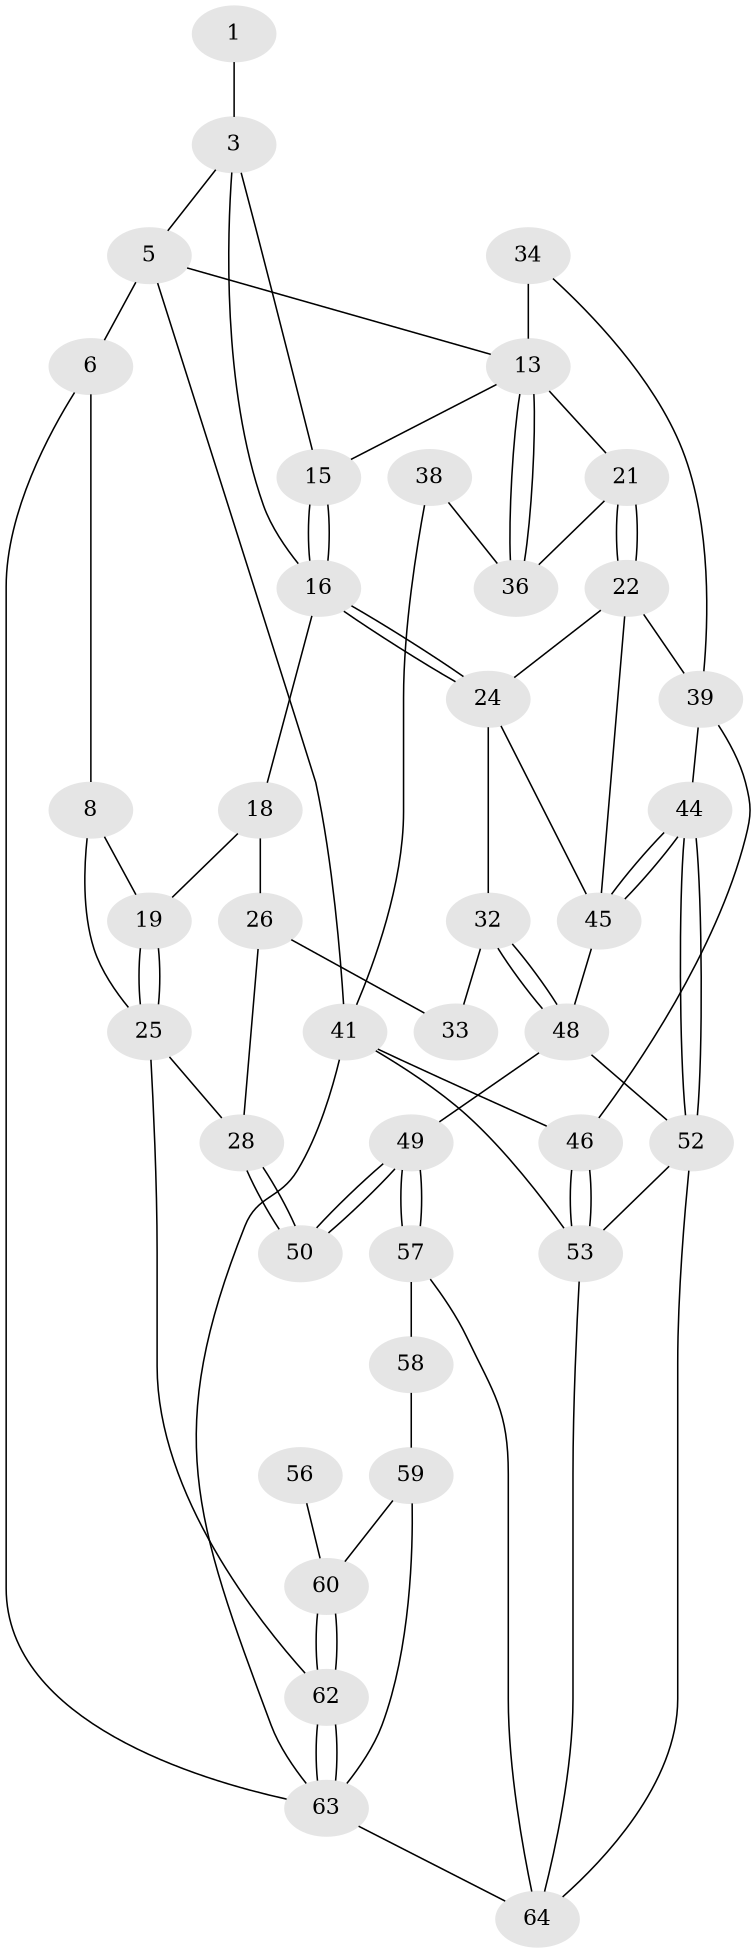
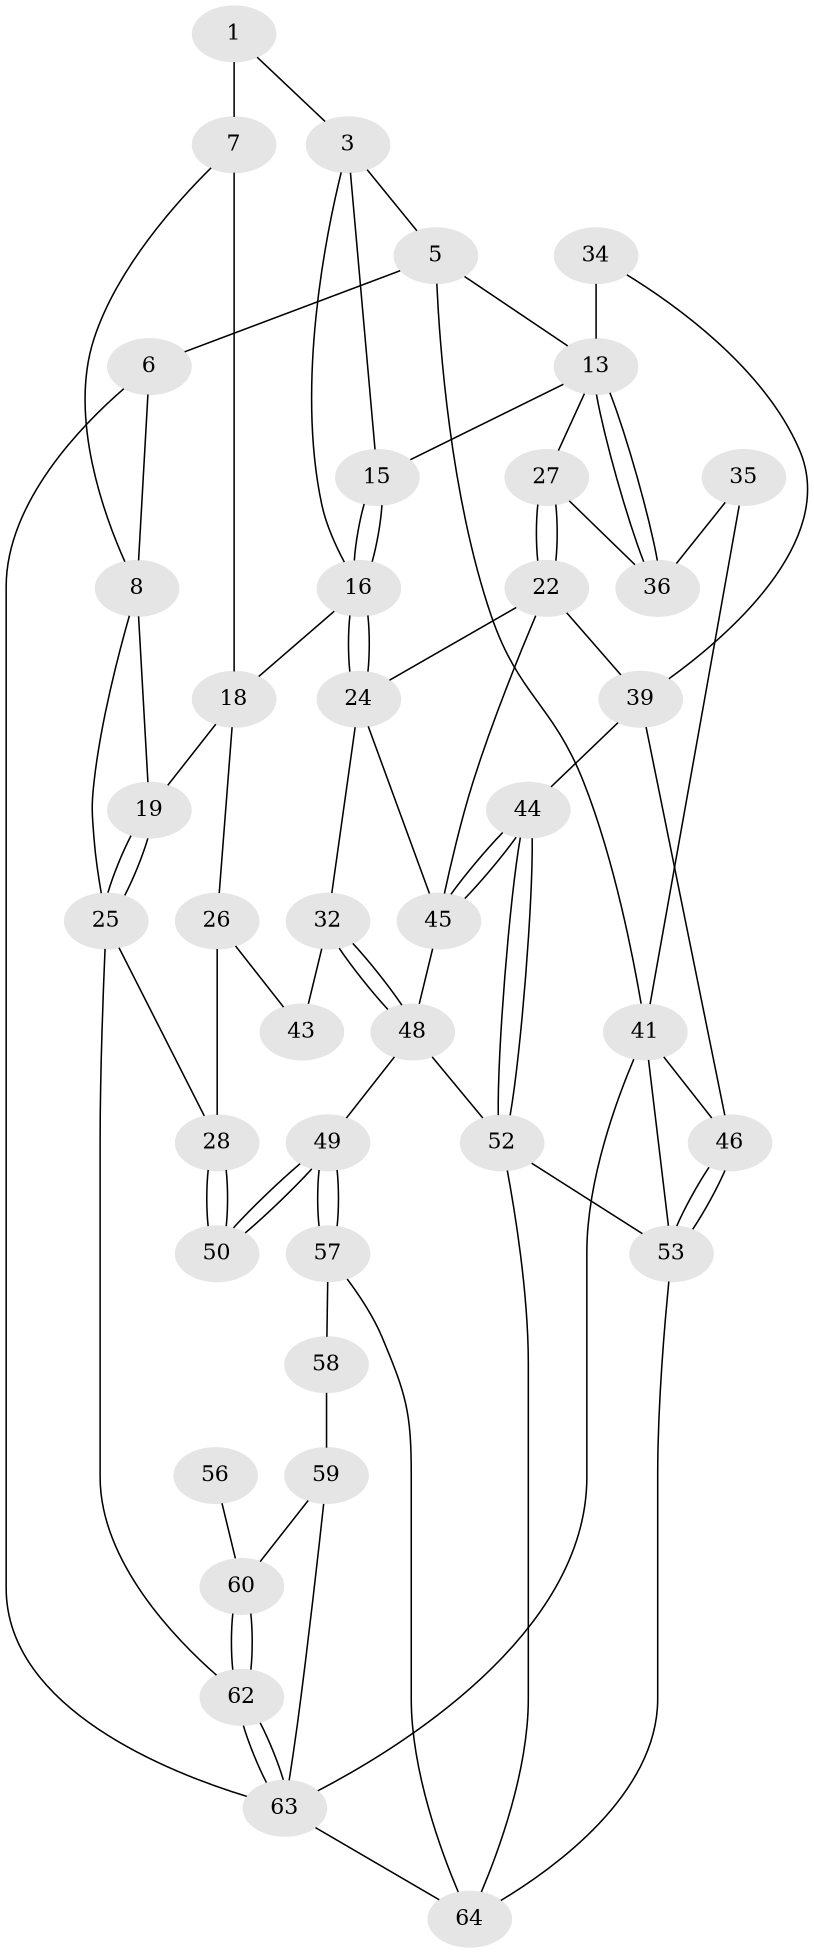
none -> (234, 145)
(430, 477) -> (744, 477)
(627, 477) -> (547, 477)
(456, 1032) -> (302, 1032)
